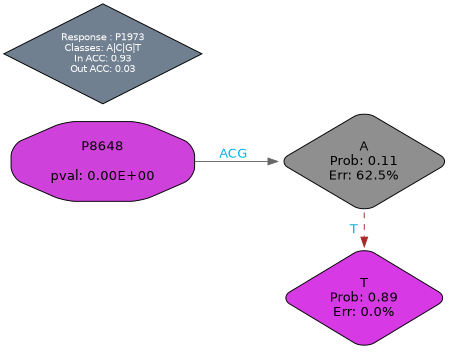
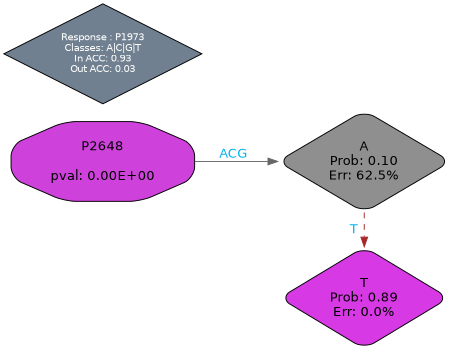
(103, 161) -> (103, 161)
(364, 161) -> (364, 161)
